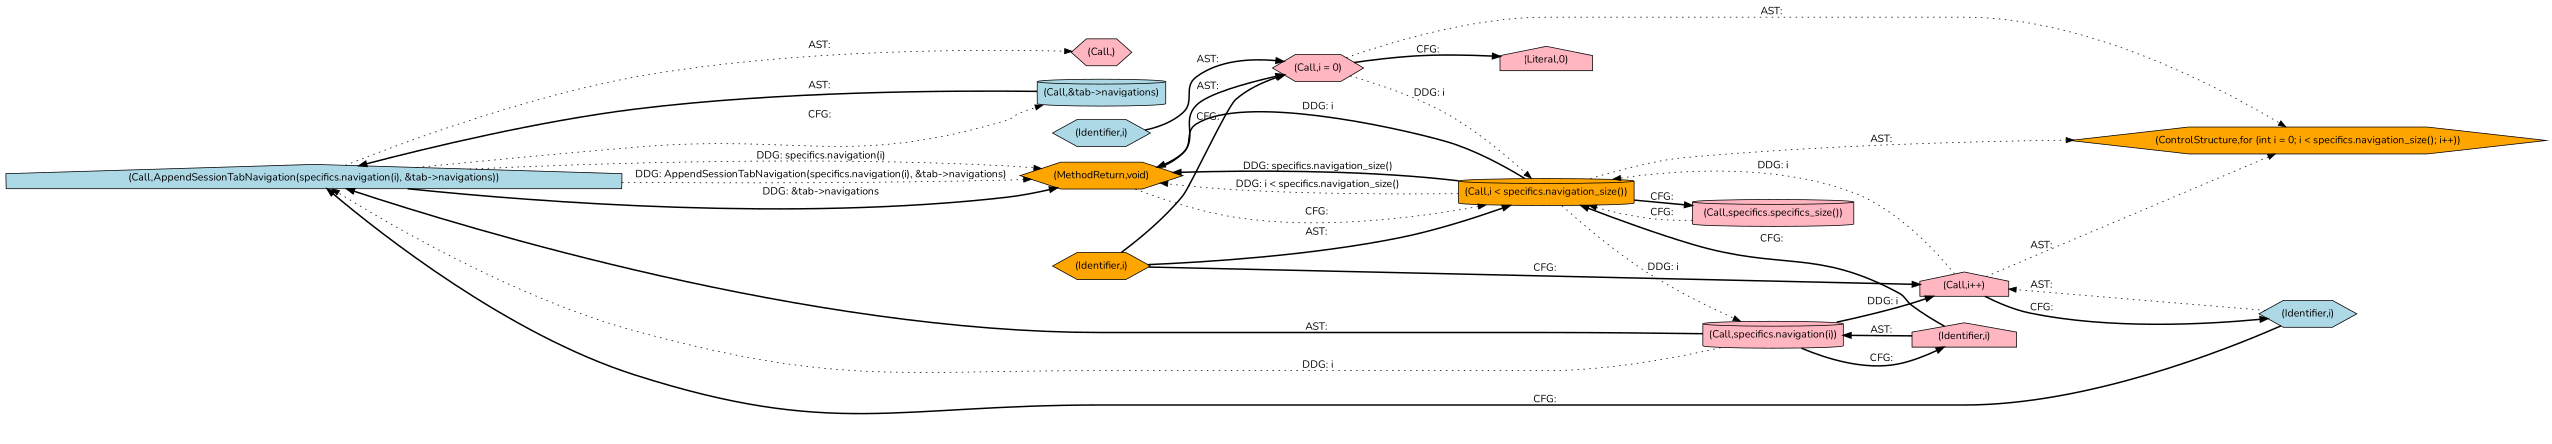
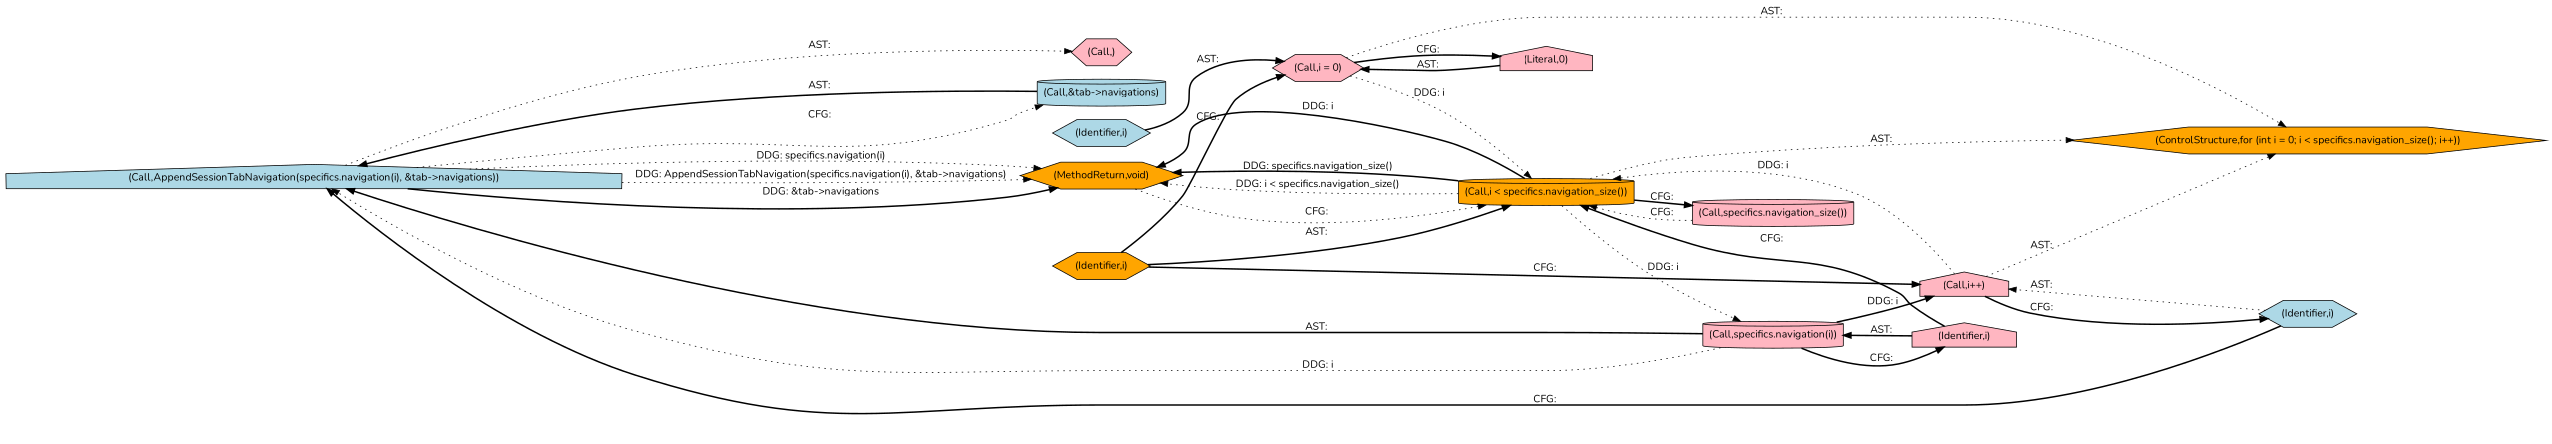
(1199, 103) -> (1435, 71)
(1773, 213) -> (1773, 213)
